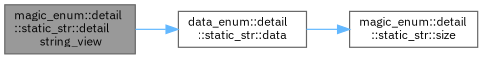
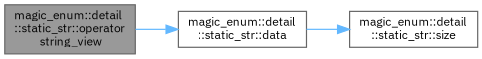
(70, 29) -> (70, 29)
(242, 29) -> (242, 29)
